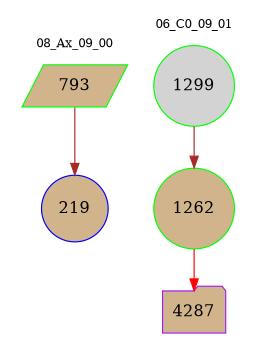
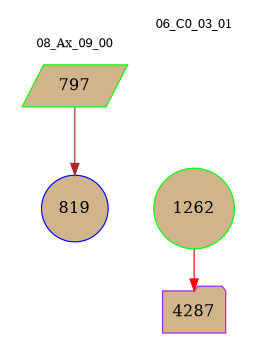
(194, 25) -> (194, 25)
(75, 86) -> (75, 86)
(194, 86) -> none
(75, 209) -> (75, 209)
